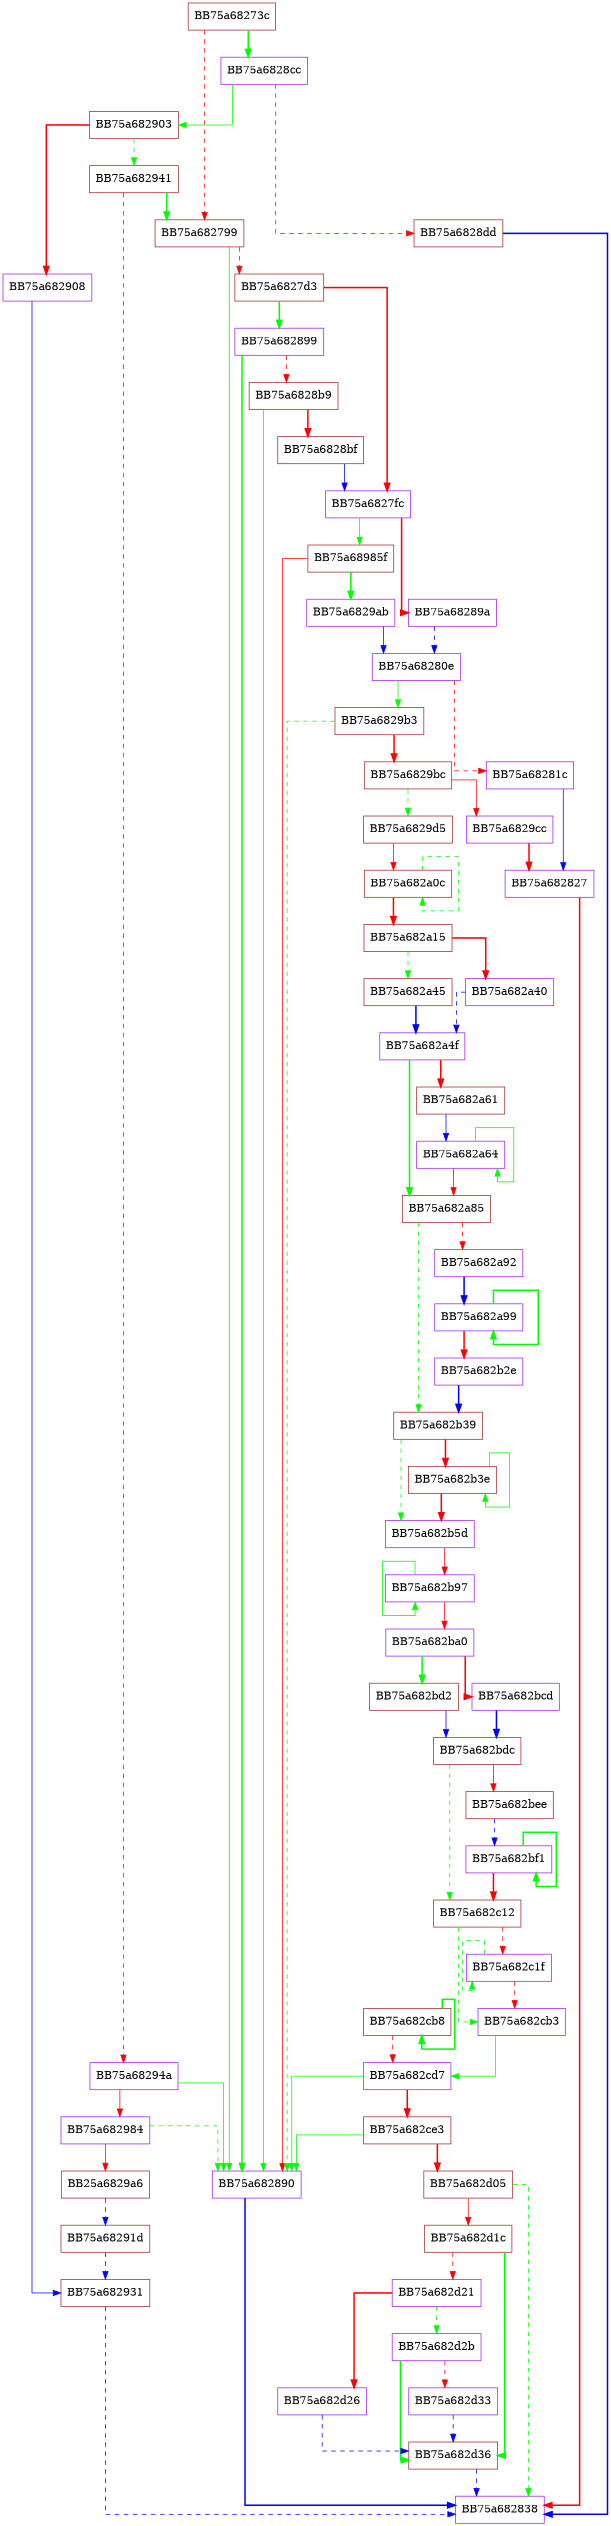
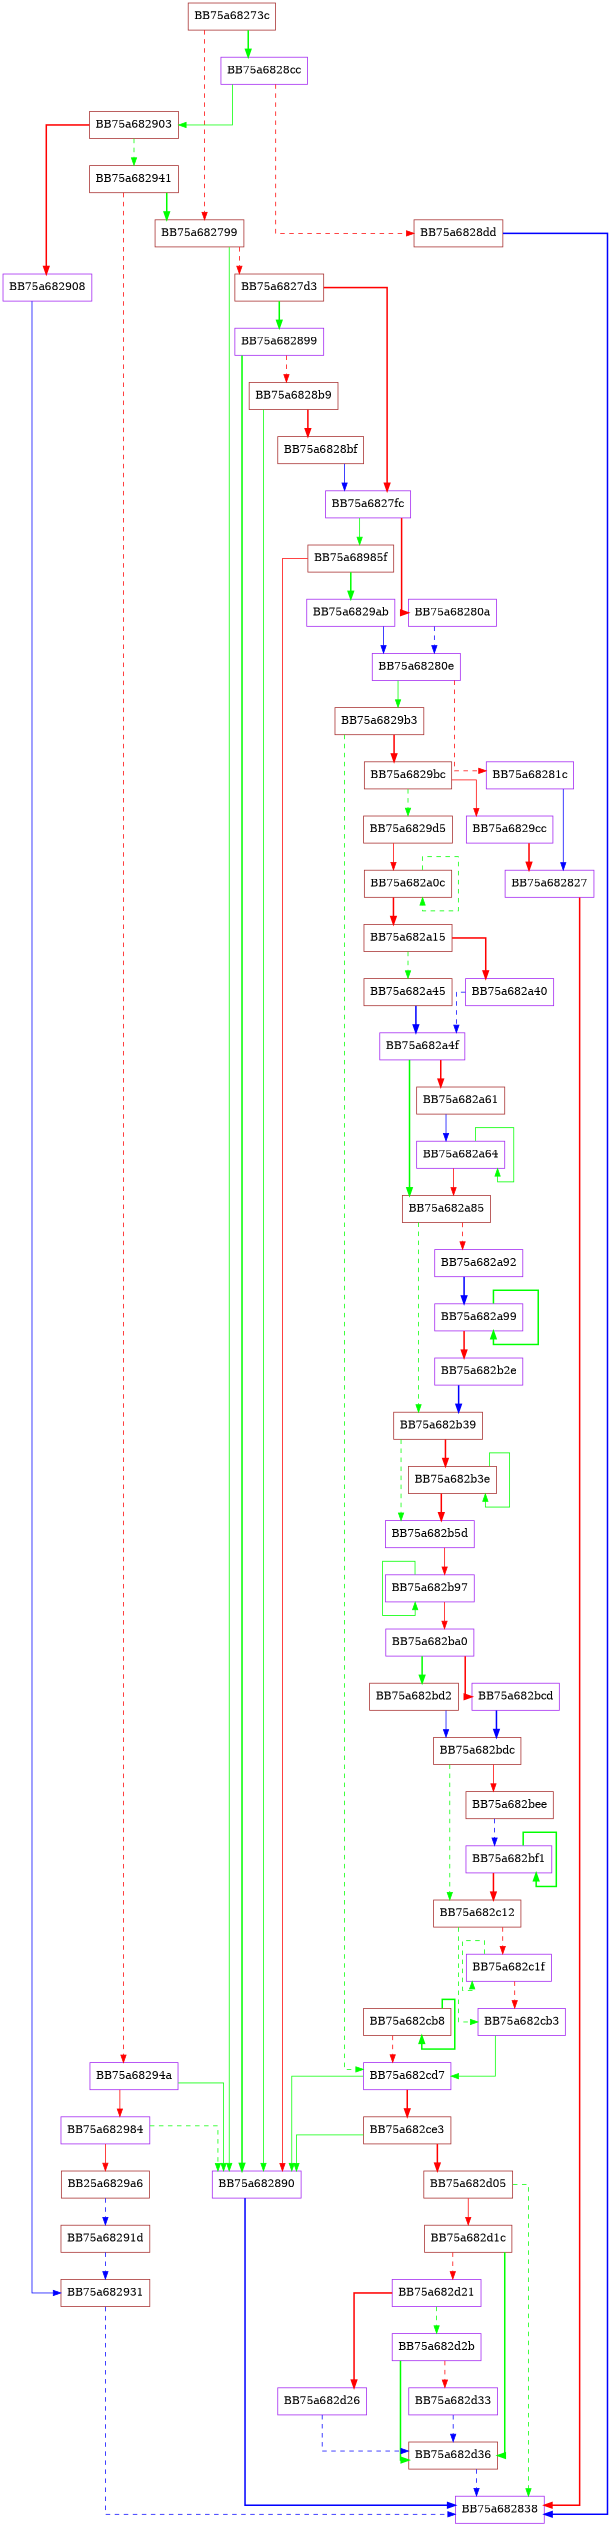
(452, 613) -> (452, 613)
(287, 1418) -> (345, 1408)
